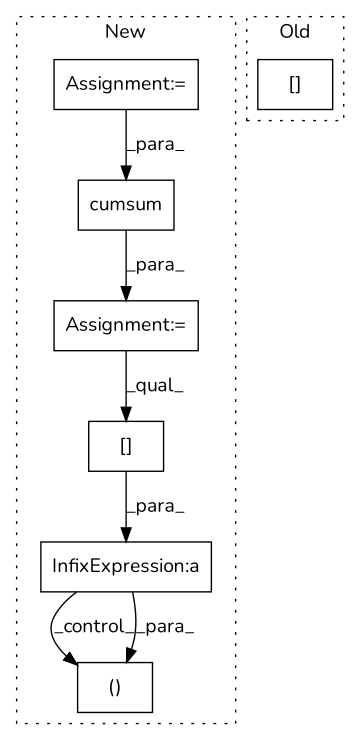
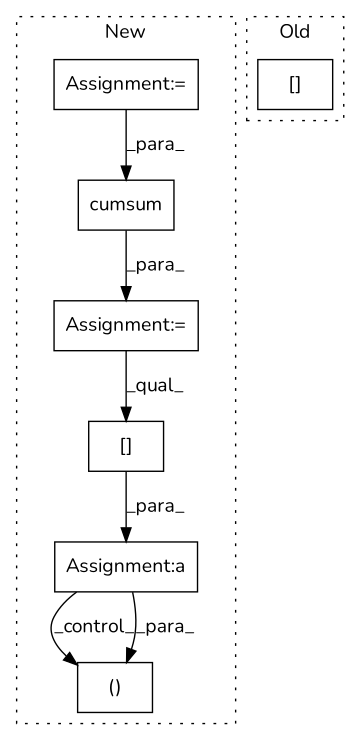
(126, 567) -> (126, 567)
